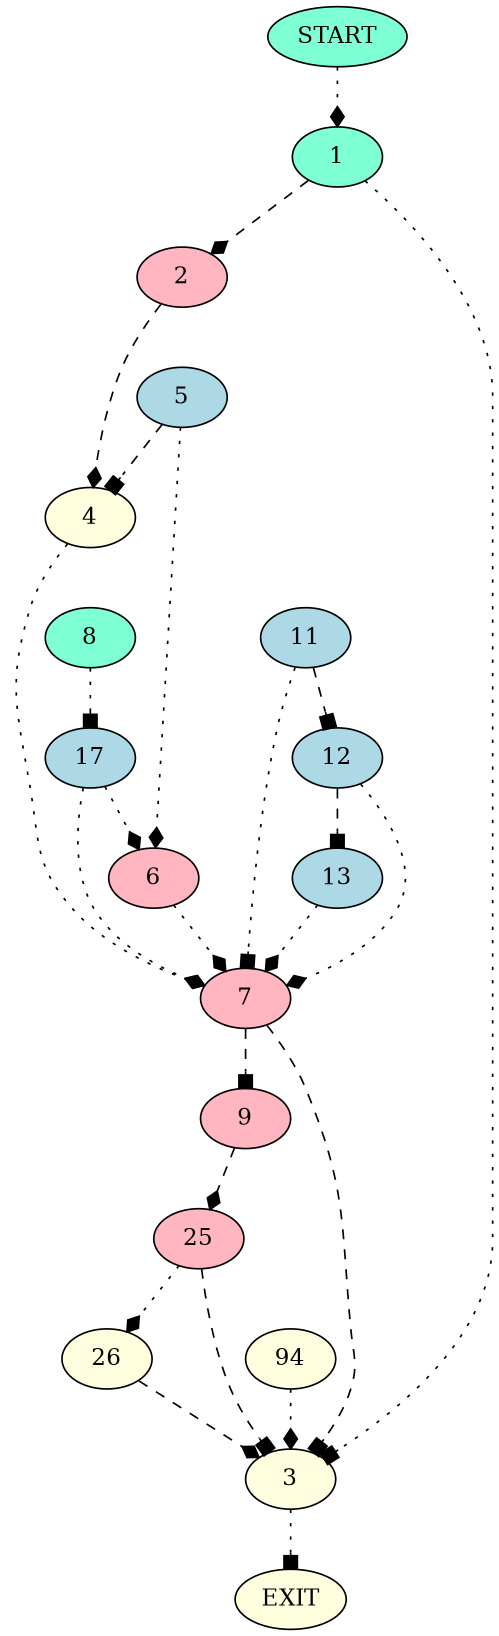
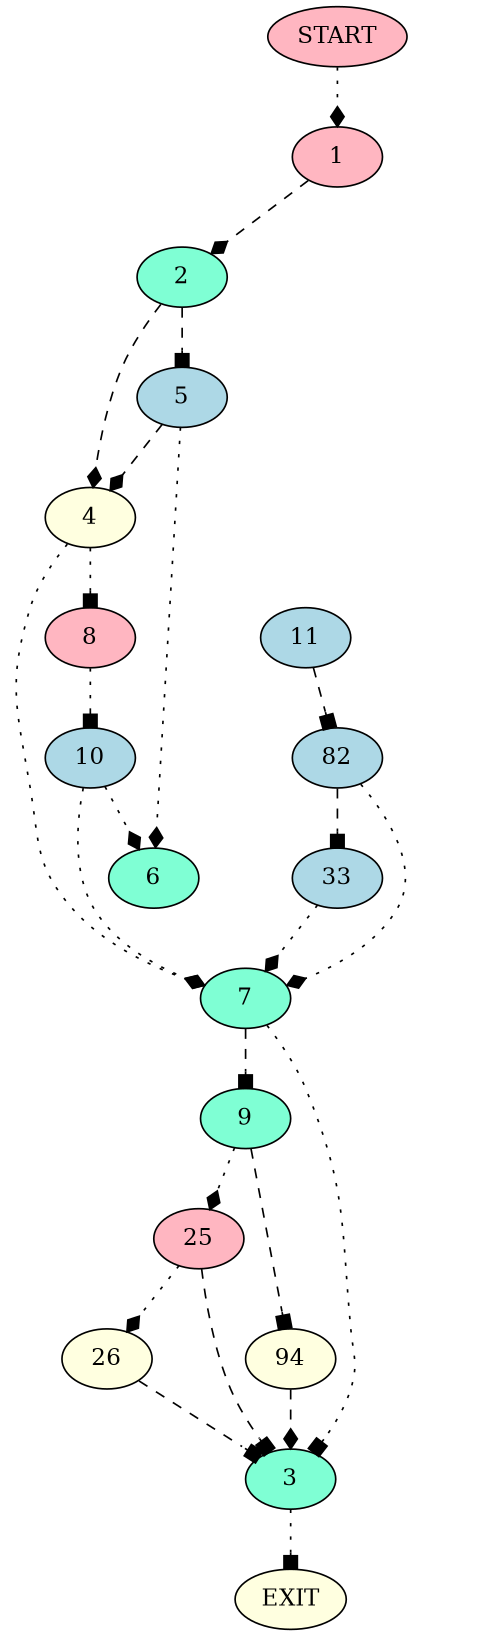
(337, 37) -> (337, 37)
(337, 157) -> (337, 157)
(182, 277) -> (182, 277)
none -> (182, 329)
(142, 450) -> (142, 450)
none -> (90, 569)
(90, 638) -> (90, 638)
(90, 758) -> (90, 758)
(337, 758) -> (337, 758)
(263, 808) -> none
(493, 825) -> none
(154, 878) -> (154, 878)
(337, 878) -> (337, 878)
(193, 930) -> none
(246, 998) -> (246, 998)
(246, 1119) -> (246, 1119)
(226, 1169) -> (226, 1169)
(343, 1228) -> (343, 1228)
none -> (266, 1230)
(291, 1409) -> (291, 1409)
(191, 1414) -> (191, 1414)
(291, 1479) -> (291, 1479)
